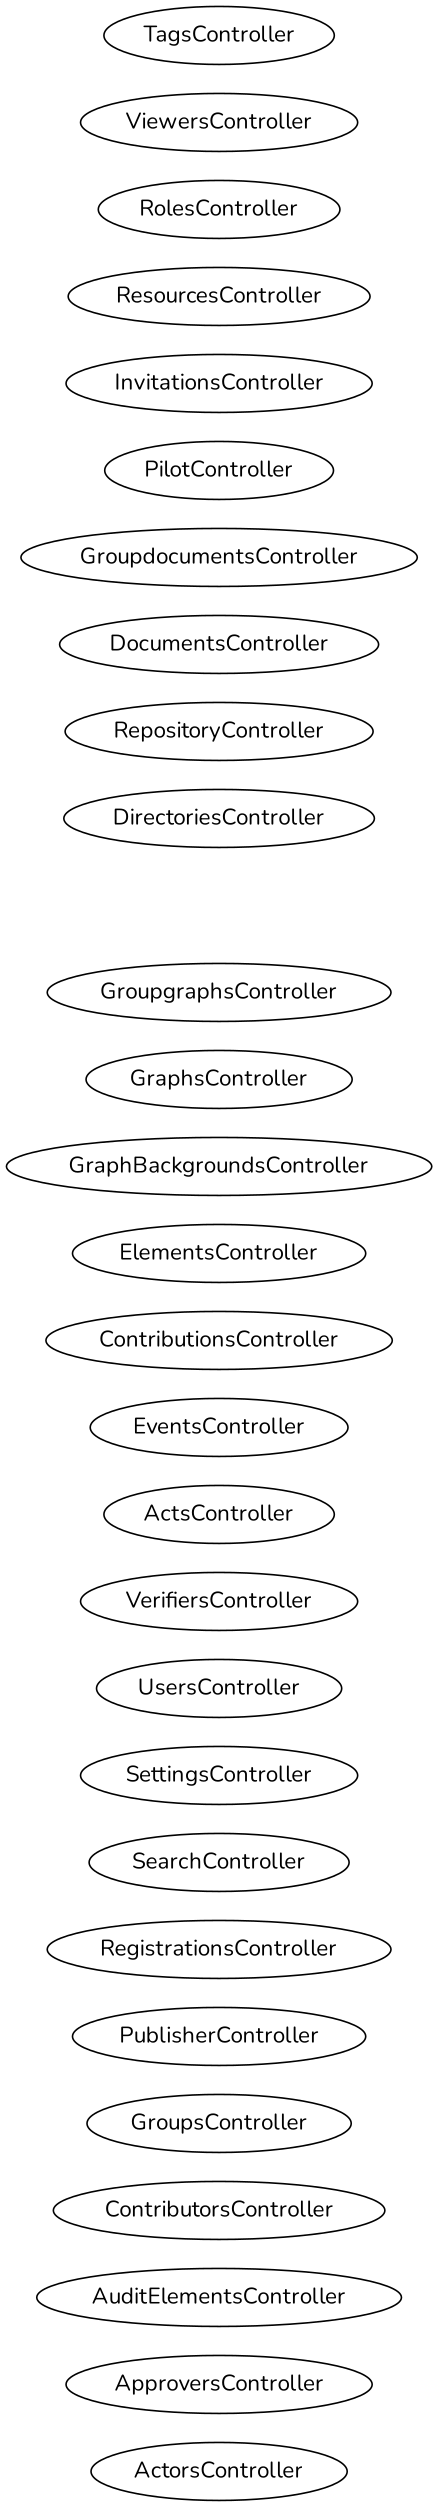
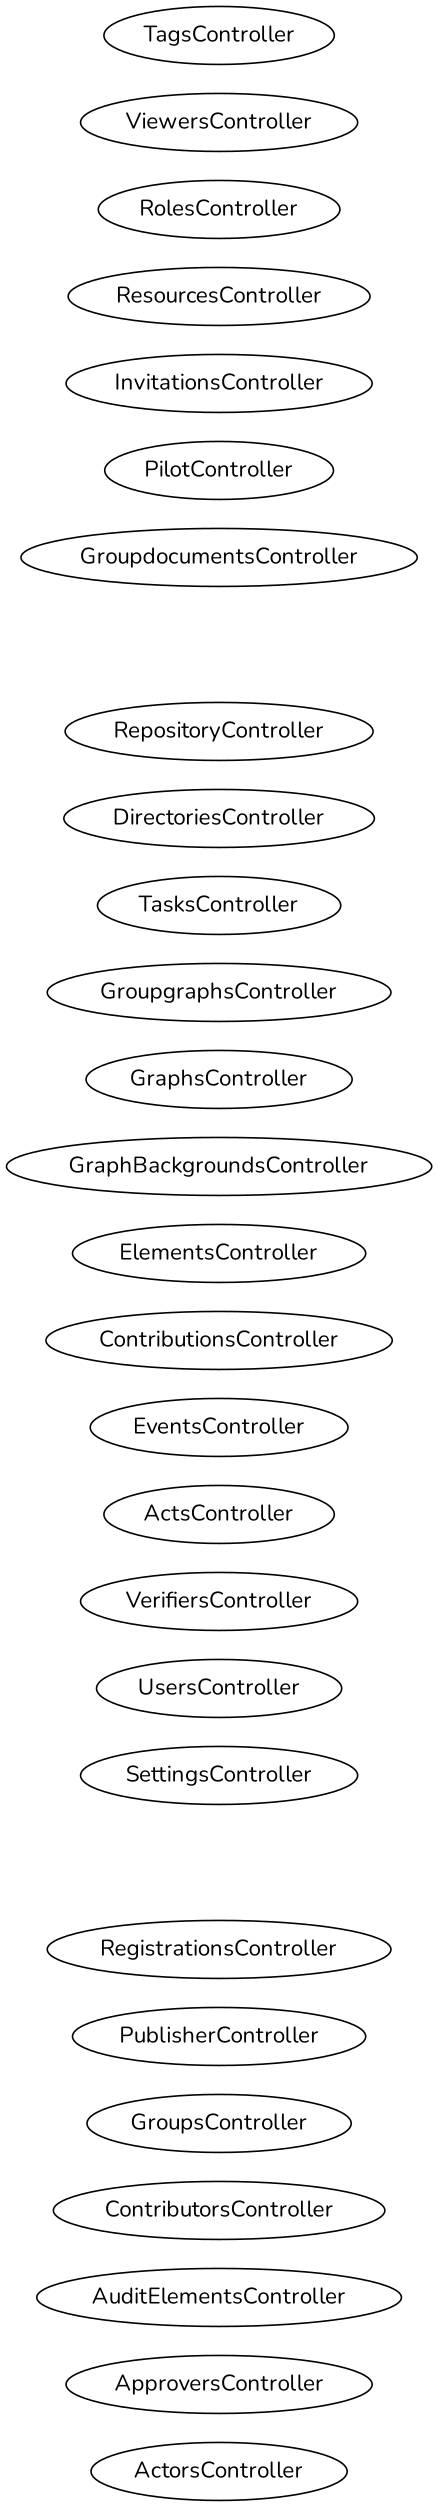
(219, 644) -> none
none -> (219, 905)
(219, 1862) -> none
